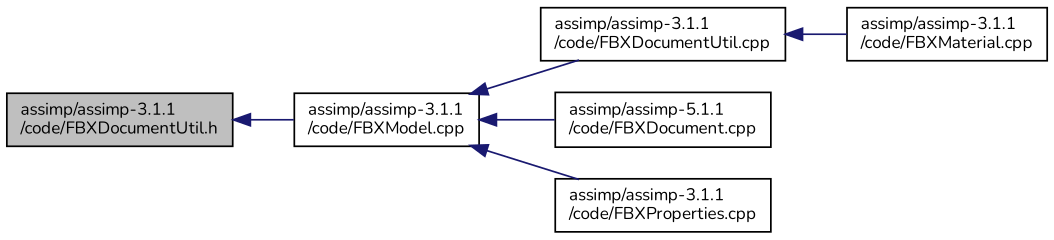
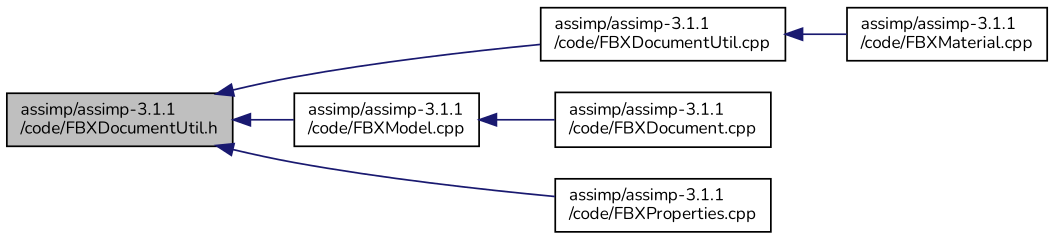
(533, 74) -> (386, 63)
(663, 120) -> (663, 120)
(533, 165) -> (393, 178)
